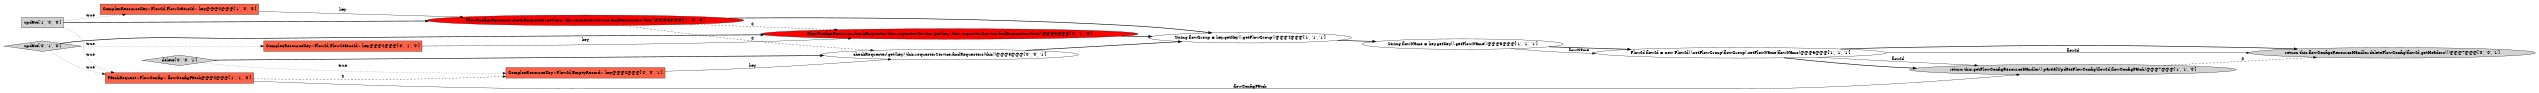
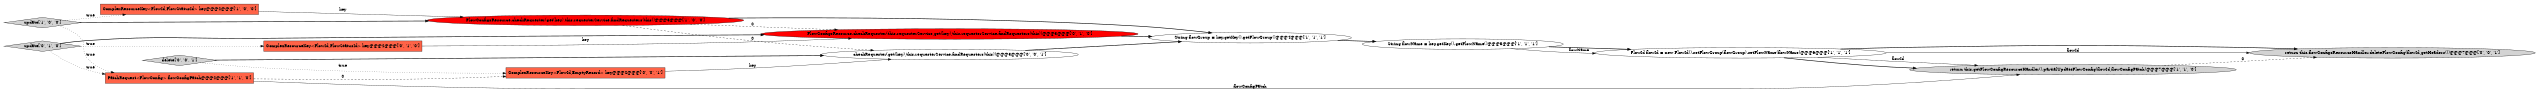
(42, 23) -> (42, 23)
